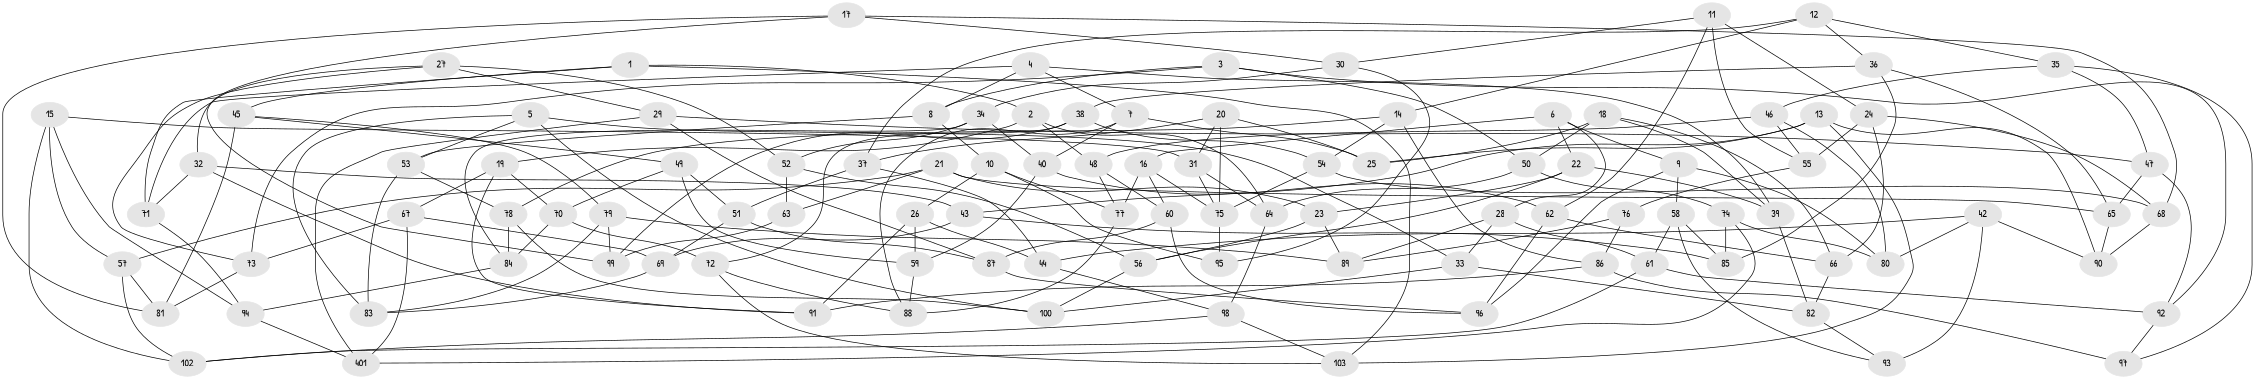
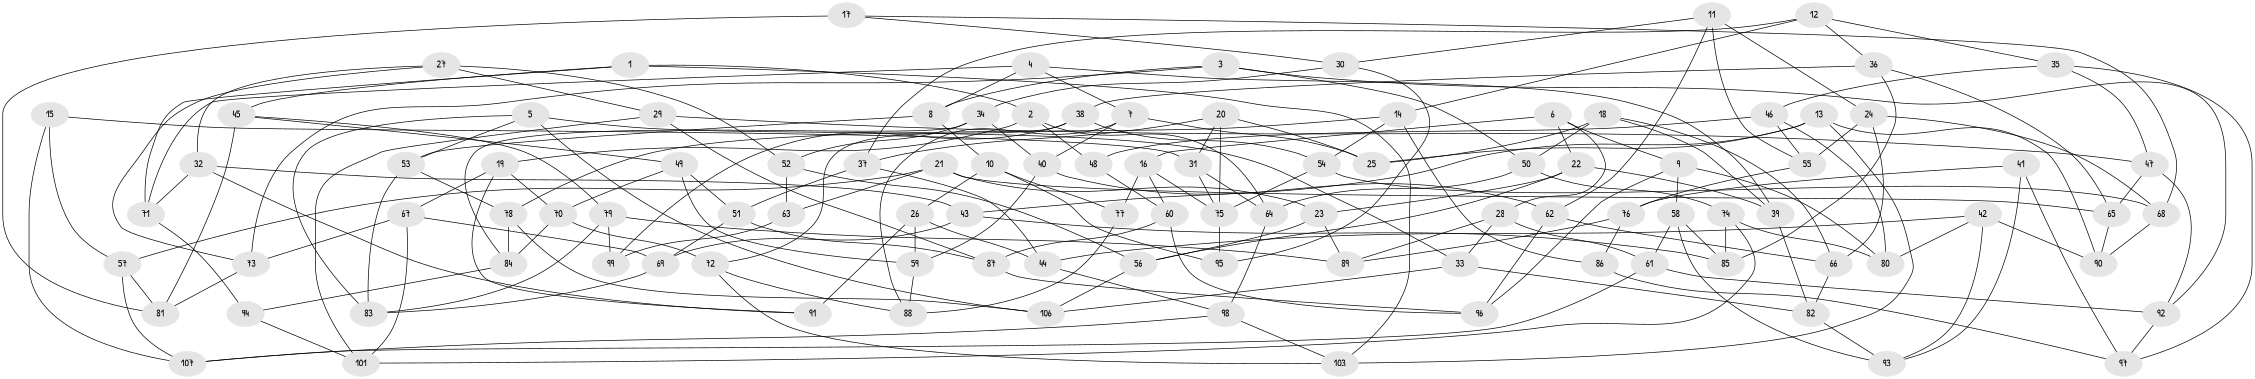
(324, 66) -> none
none -> (2021, 165)
(1110, 195) -> none
(122, 235) -> none
(1187, 286) -> none
(1046, 314) -> (1046, 314)
(187, 364) -> (187, 364)
(361, 364) -> (361, 364)
